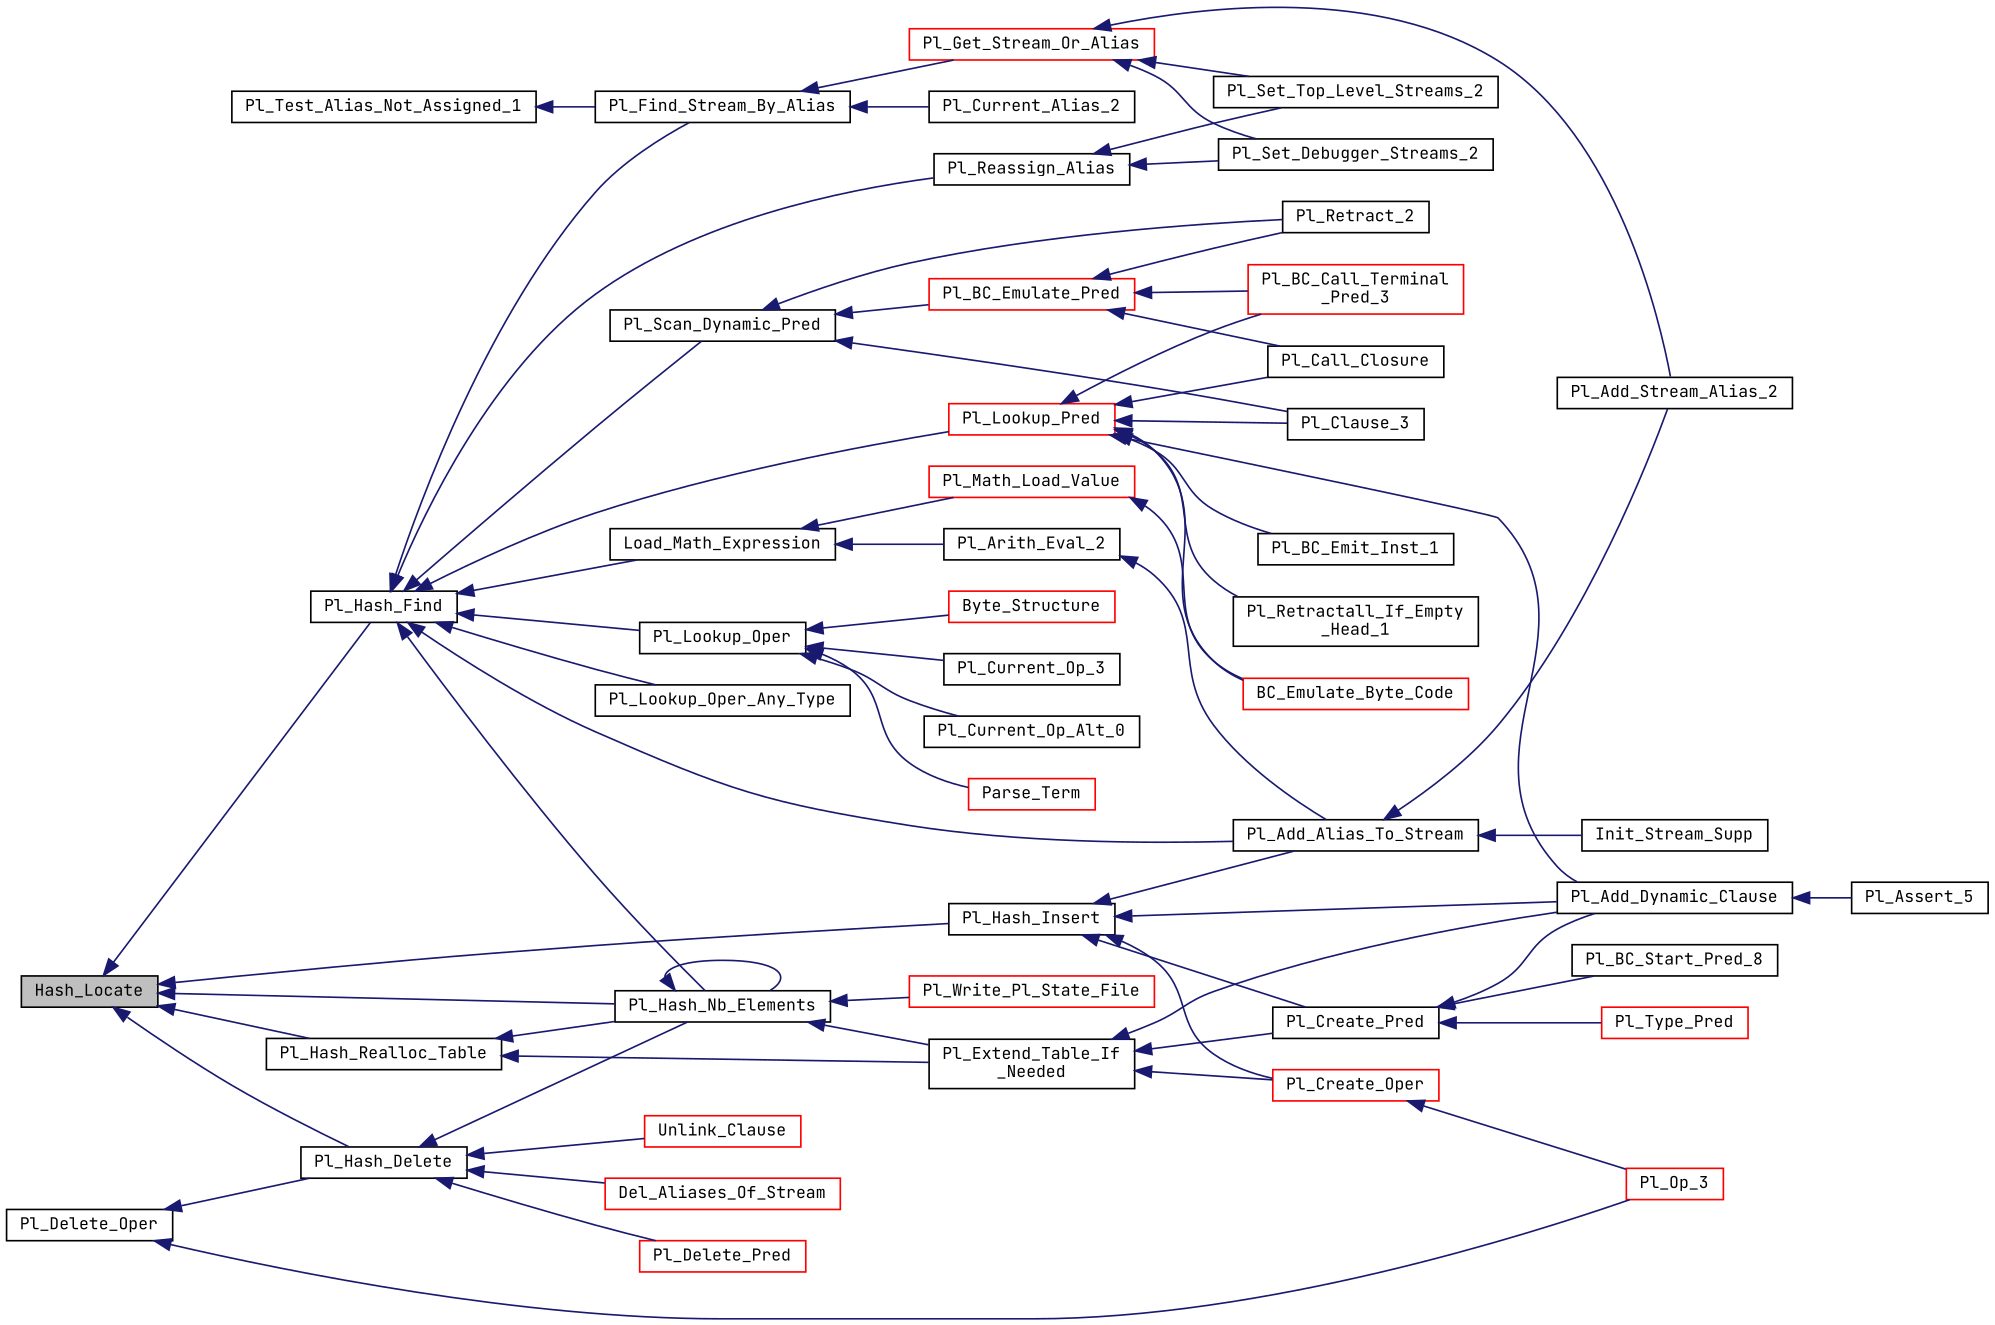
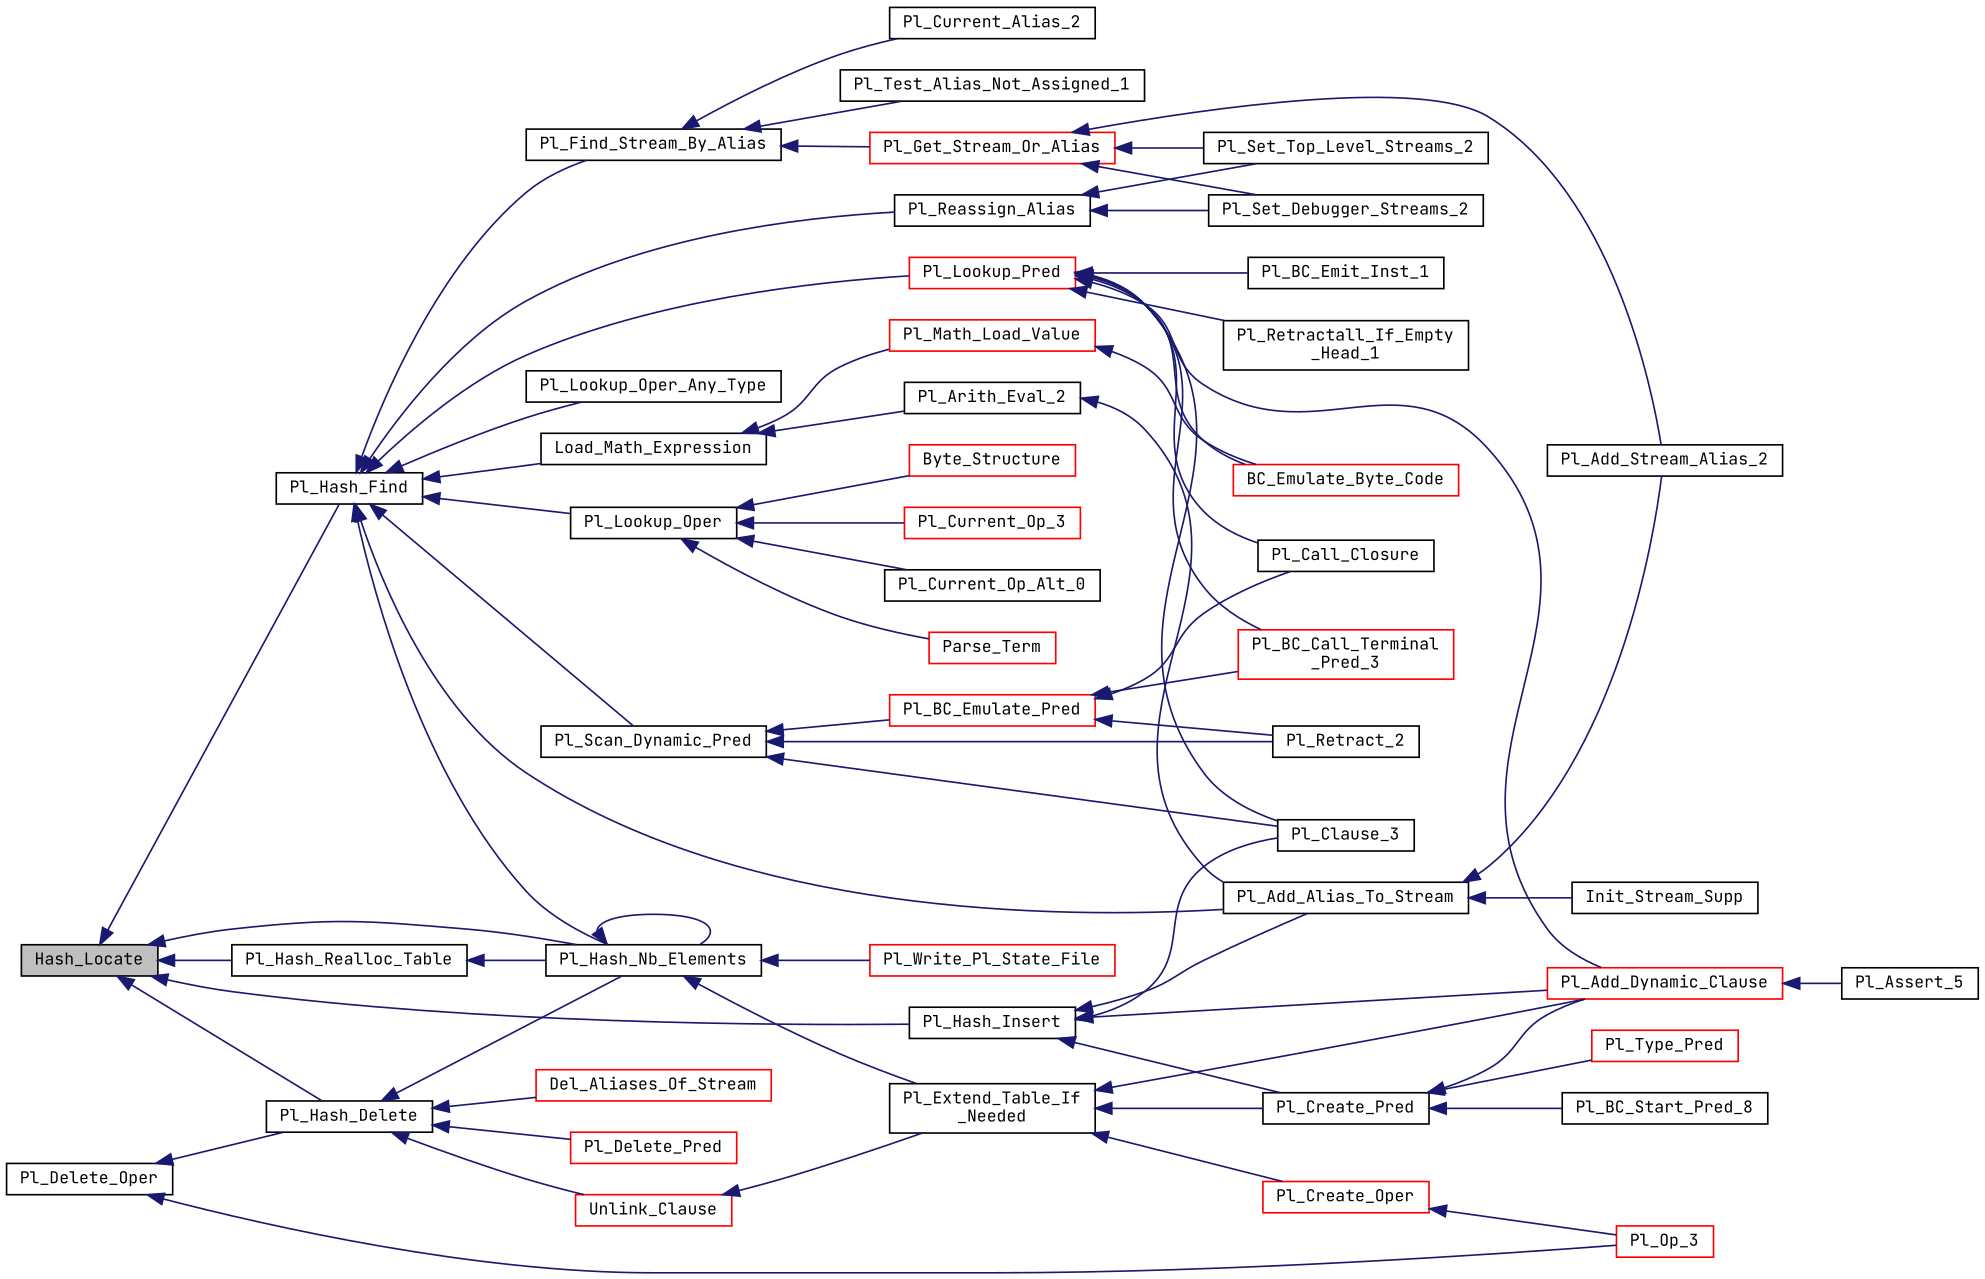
(574, 107) -> (831, 114)
(1032, 669) -> (992, 523)
(1675, 898) -> (1665, 983)
(1187, 1020) -> (1175, 925)
(724, 1059) -> (831, 1164)
